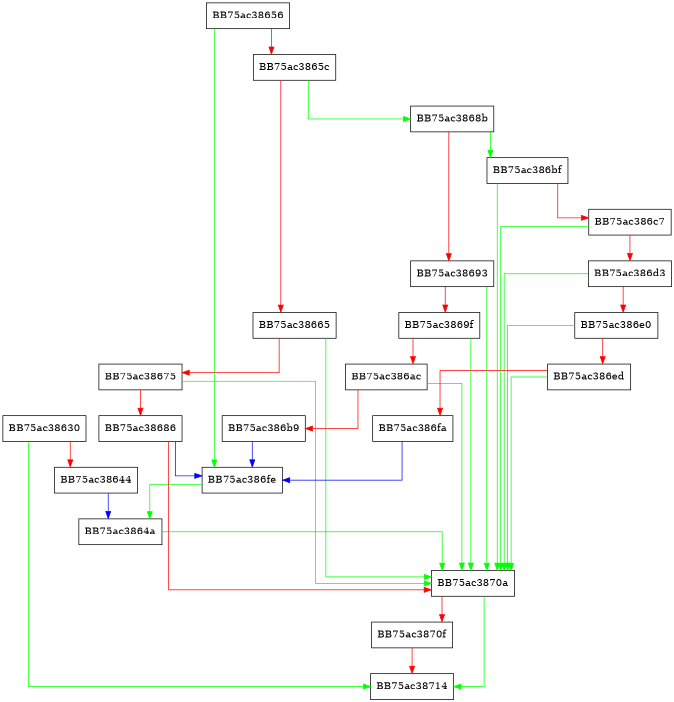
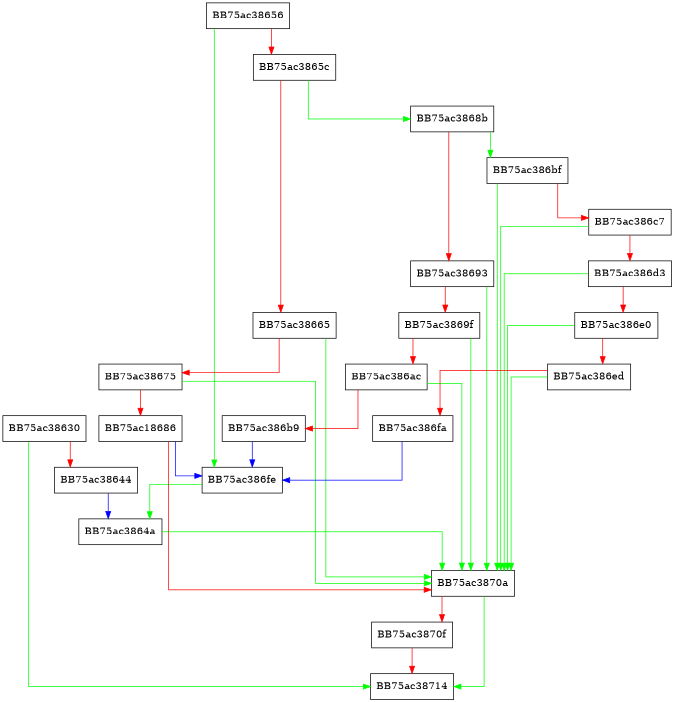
(140, 429) -> (140, 429)
